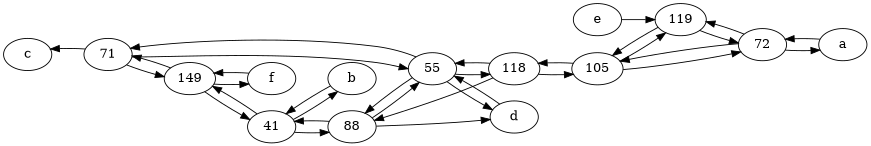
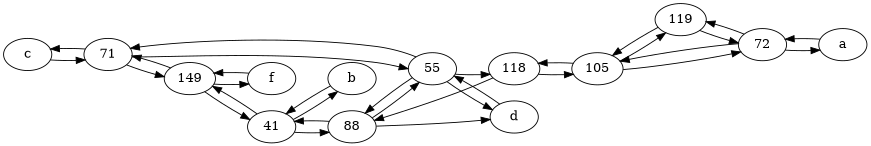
(597, 20) -> none
none -> (63, 60)
(477, 63) -> none
